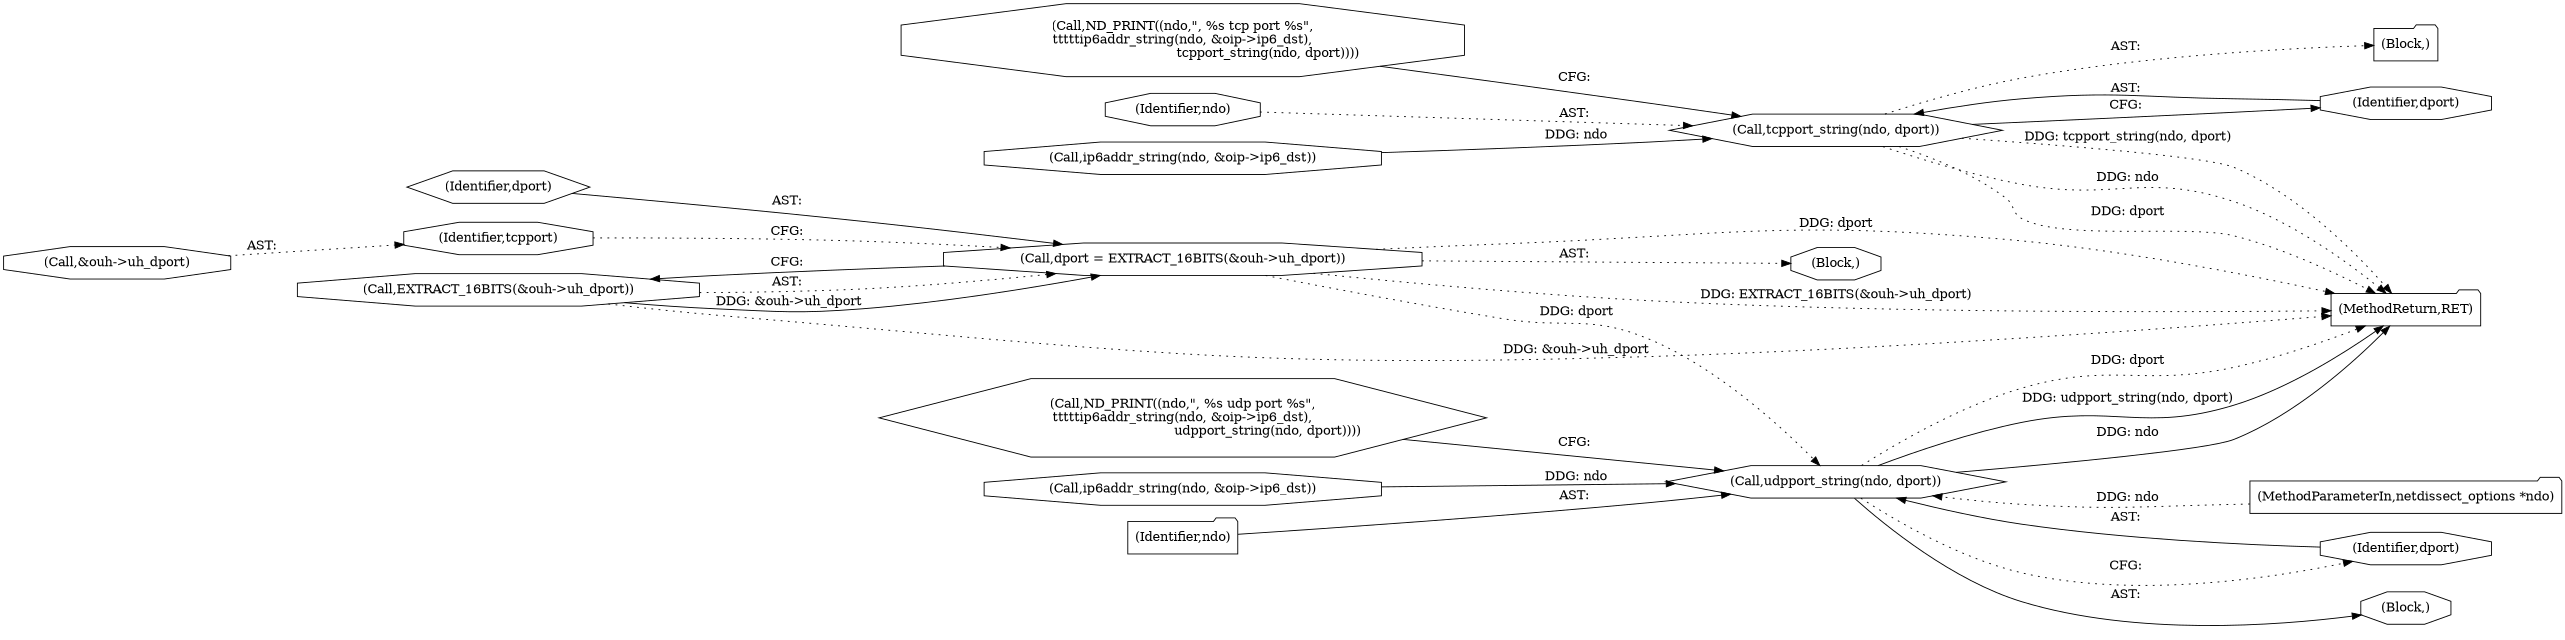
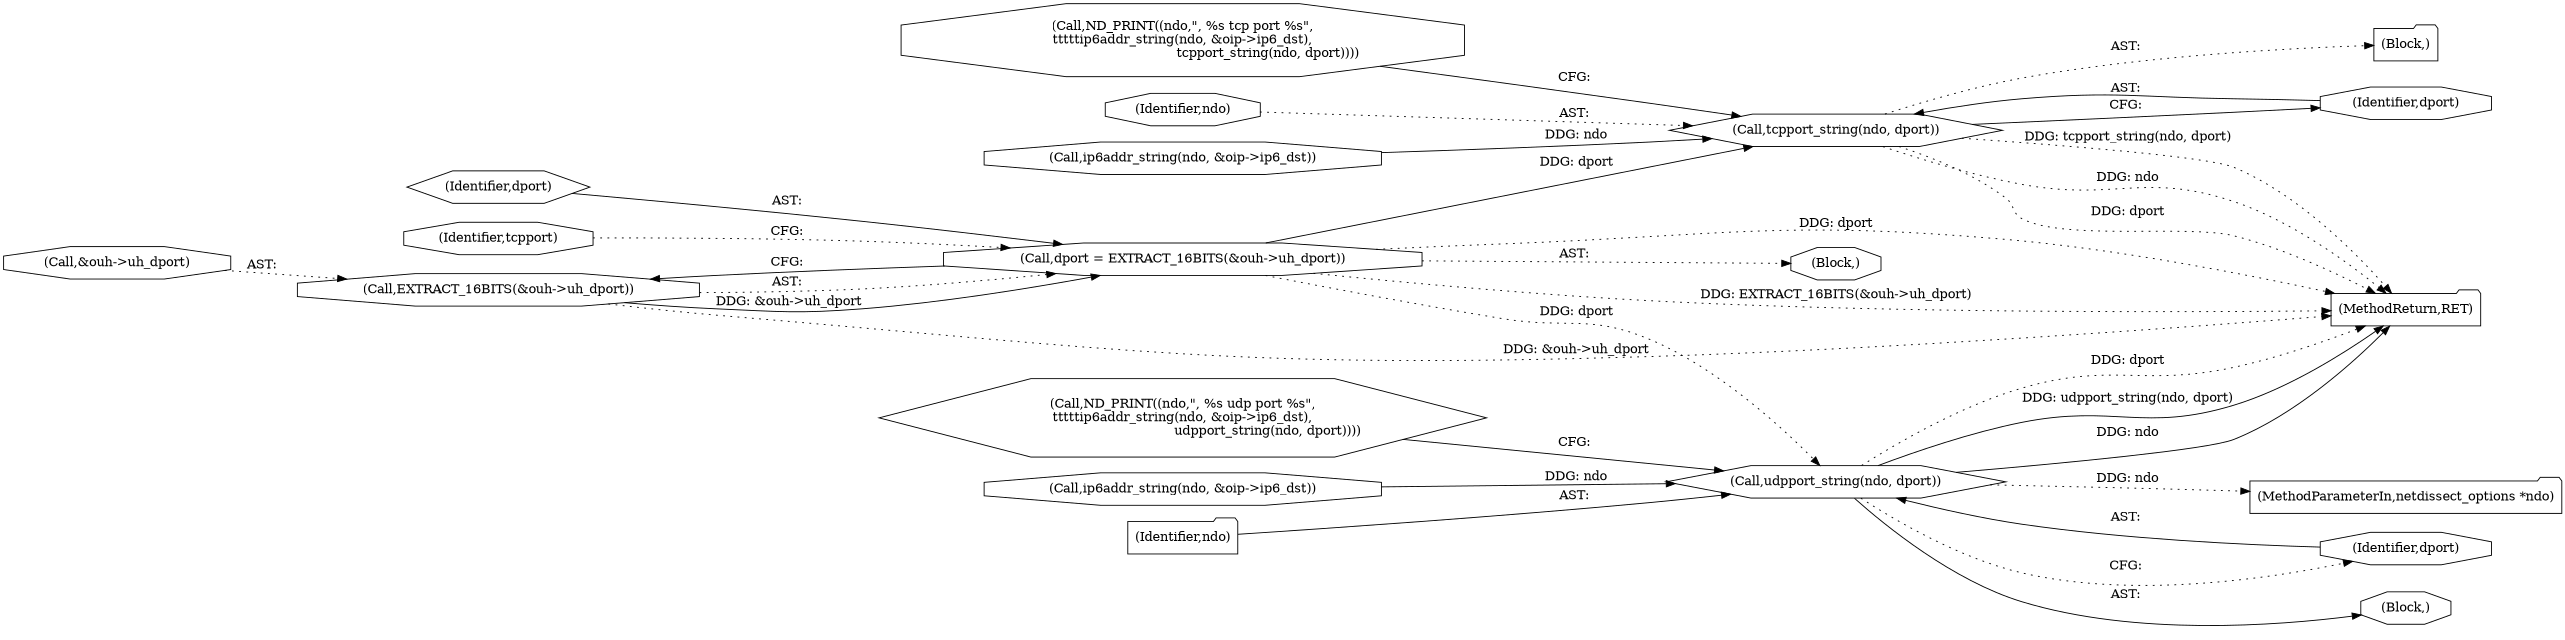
none -> (1505, 196)
(312, 250) -> (281, 274)
(2096, 507) -> (2116, 488)
